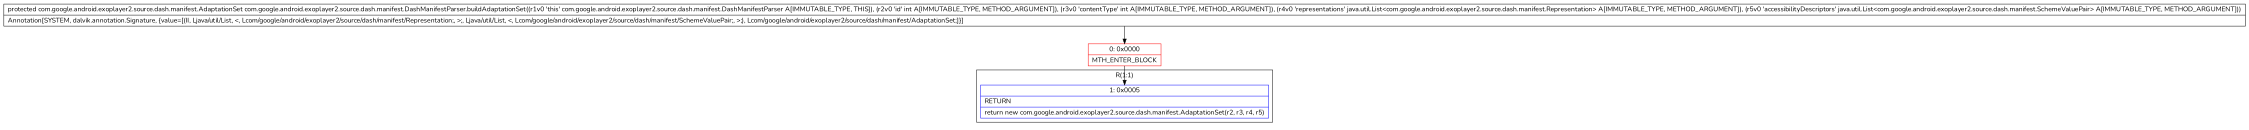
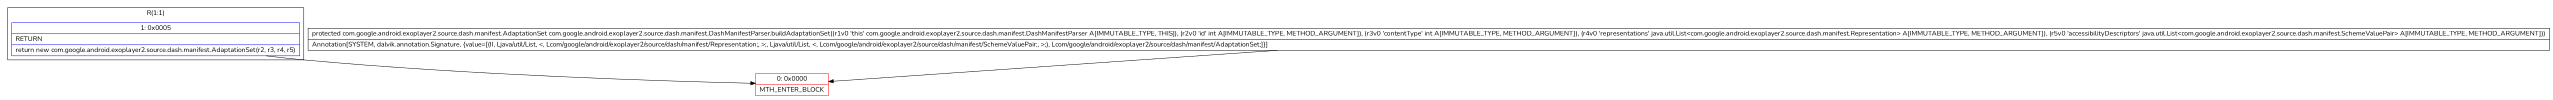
(1125, 73) -> (508, 74)
